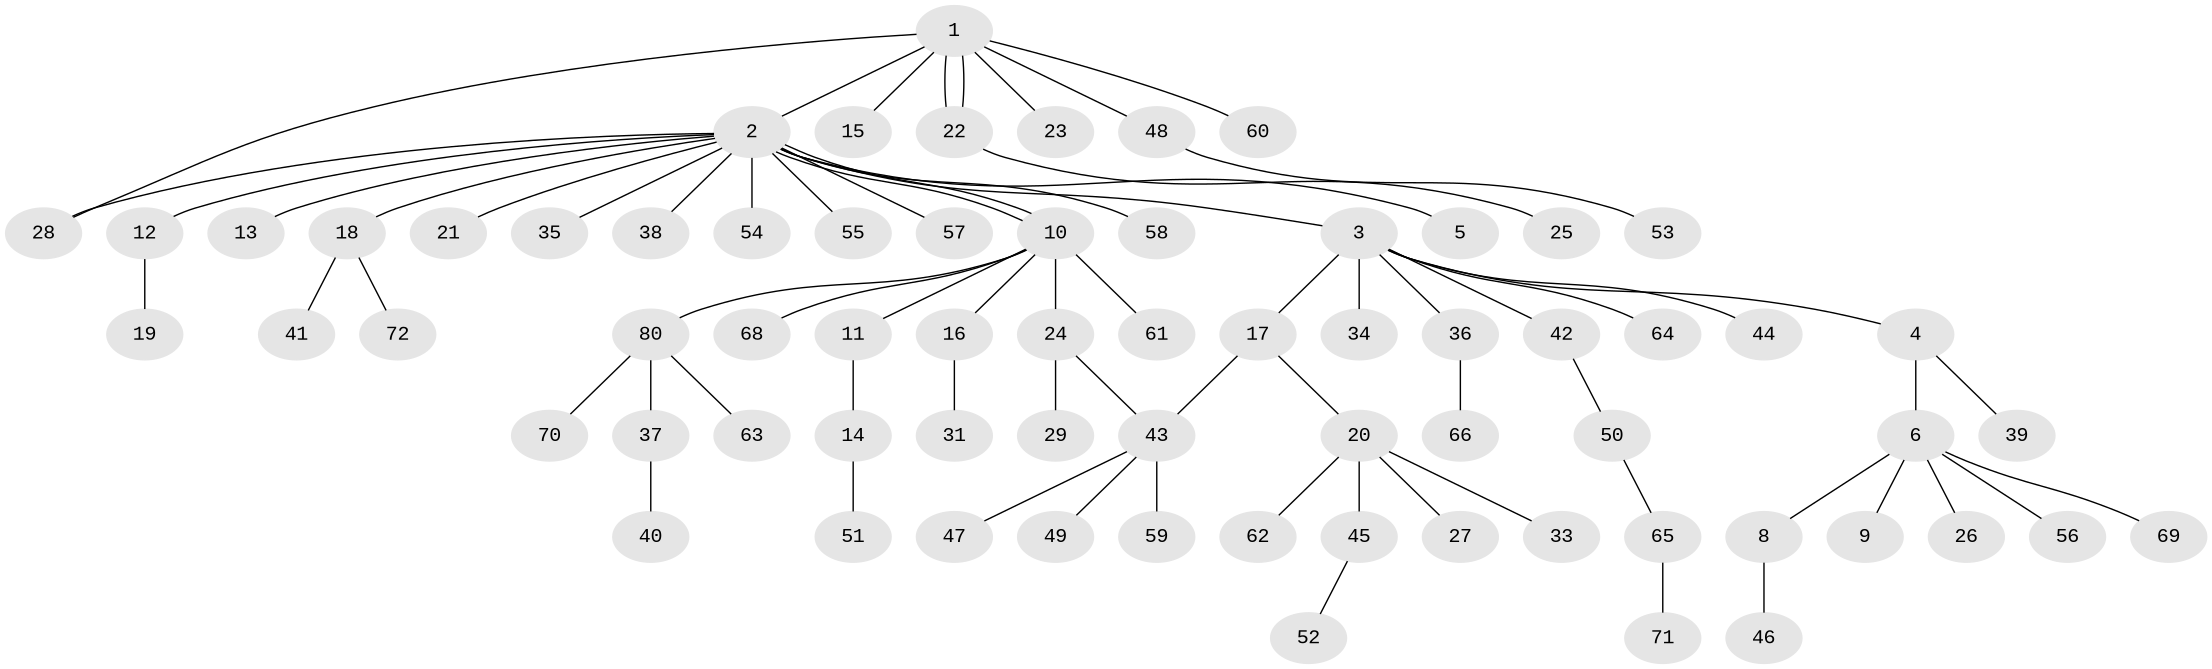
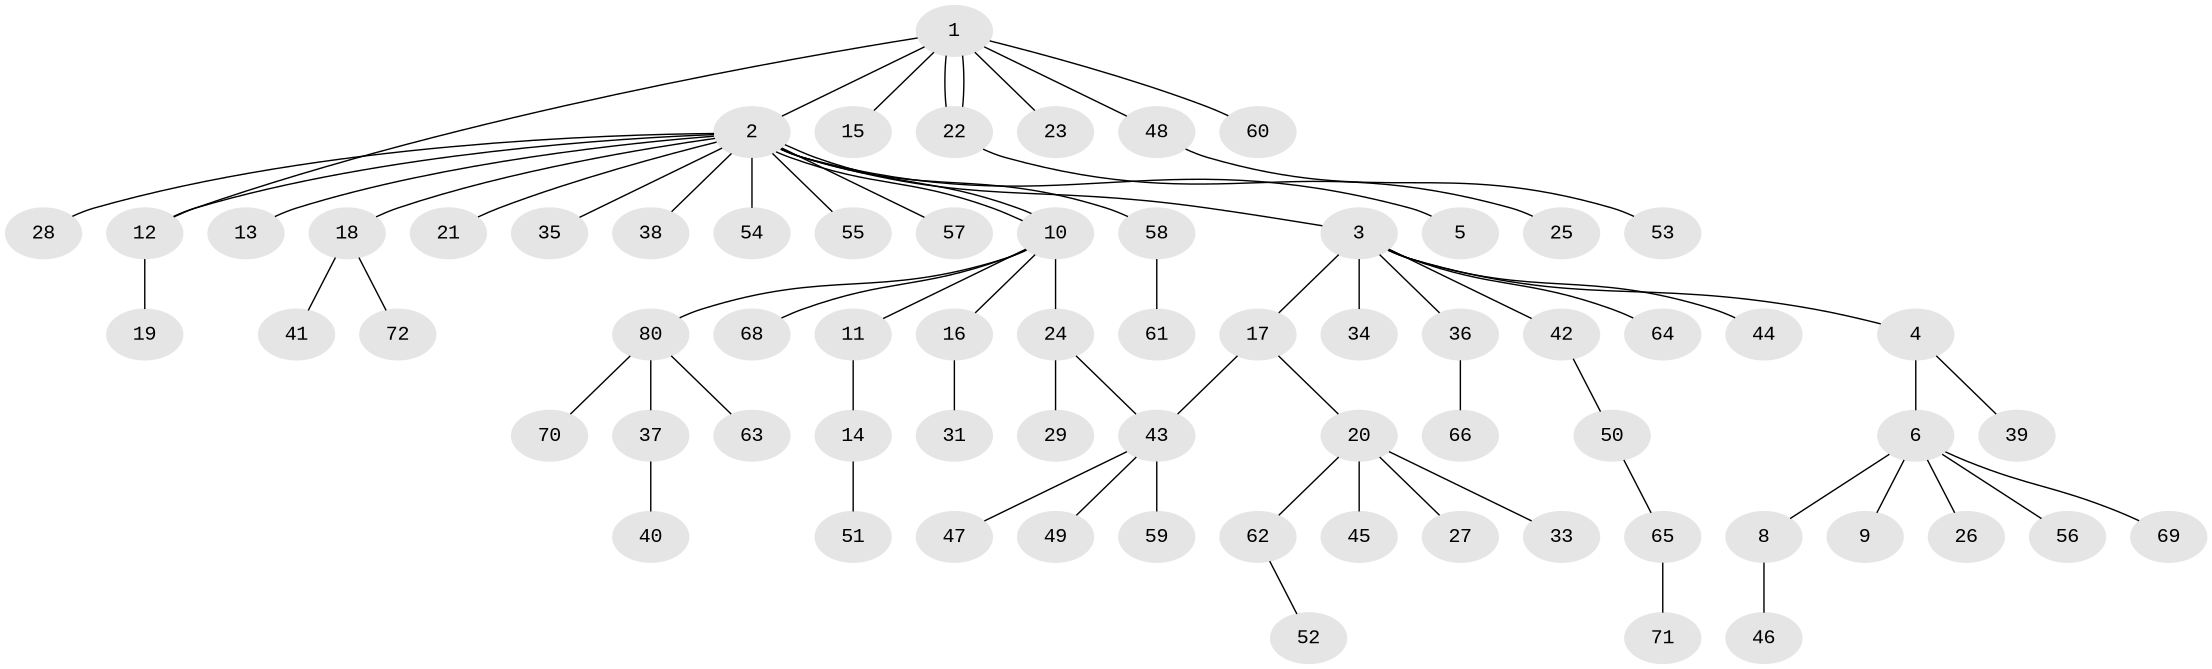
(485, 84) -> (542, 111)
(1106, 284) -> (1157, 284)
(1334, 588) -> (1283, 588)
